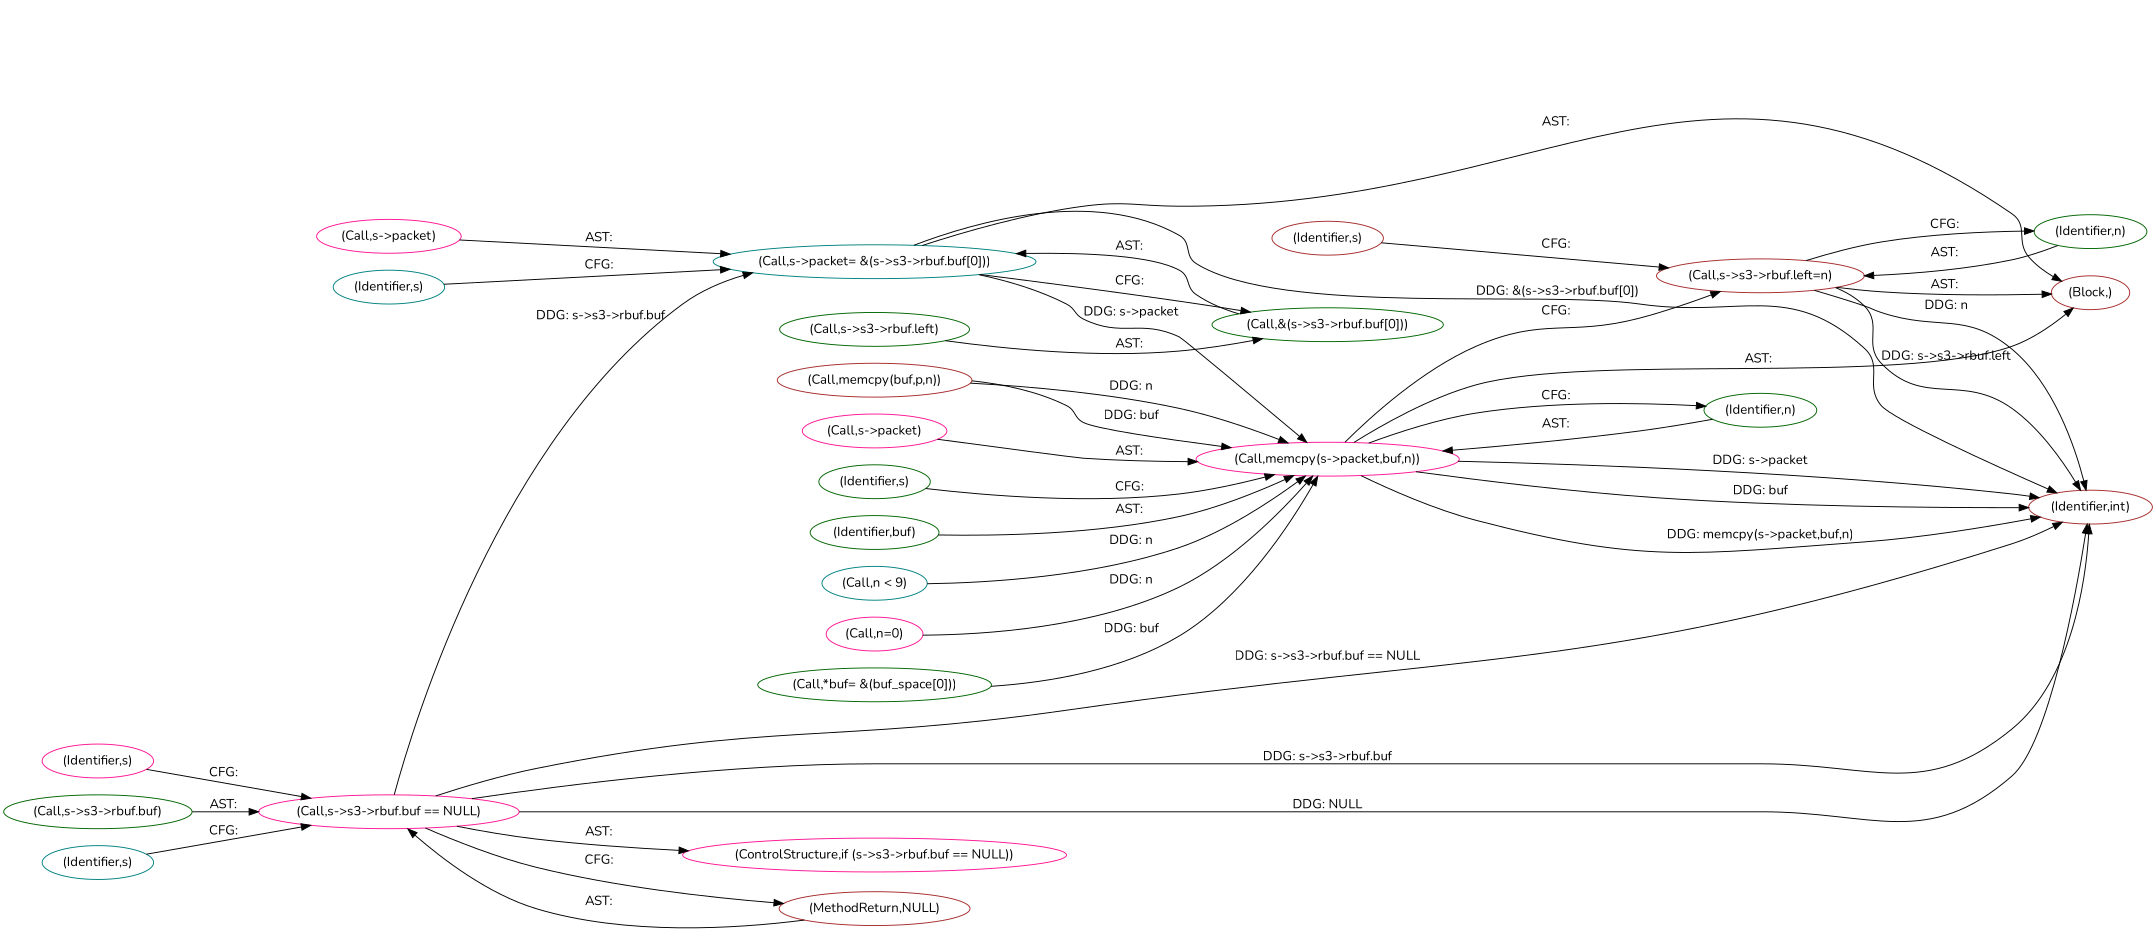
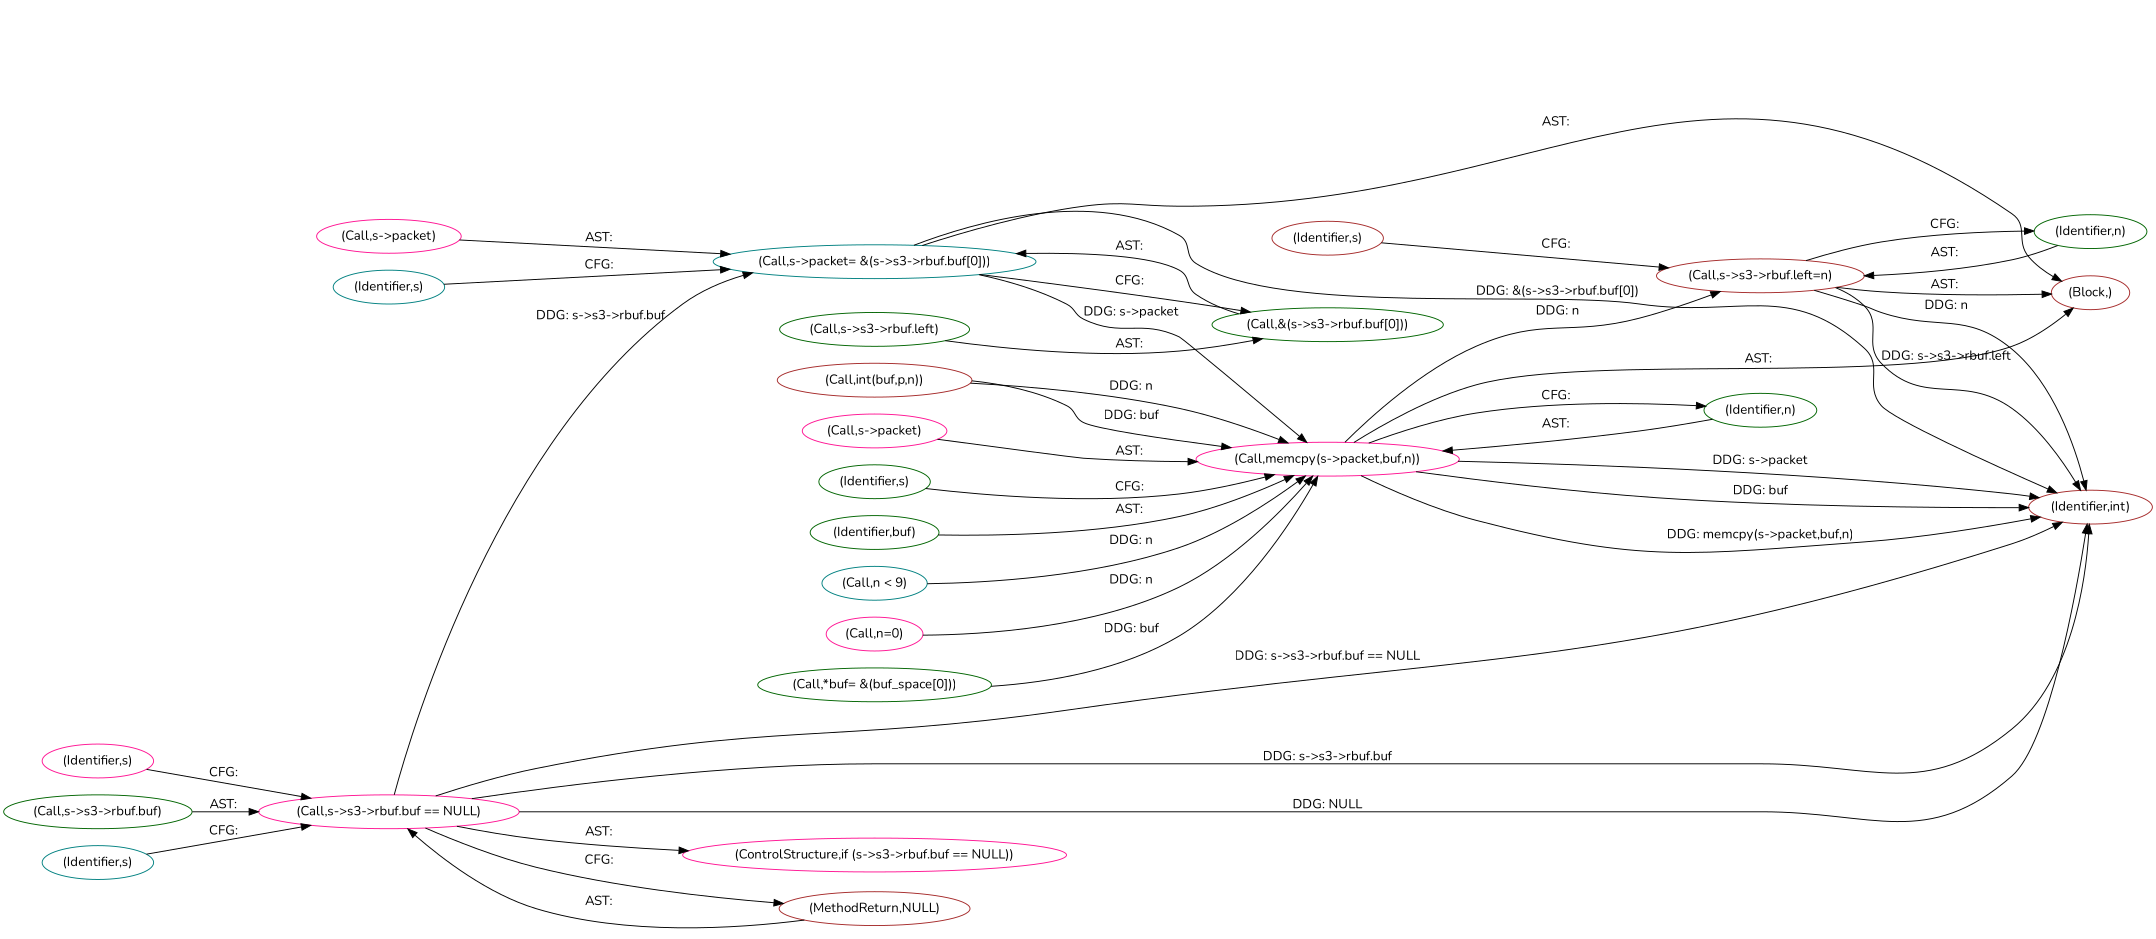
(1558, 311) -> (1558, 311)
(875, 380) -> (875, 380)
